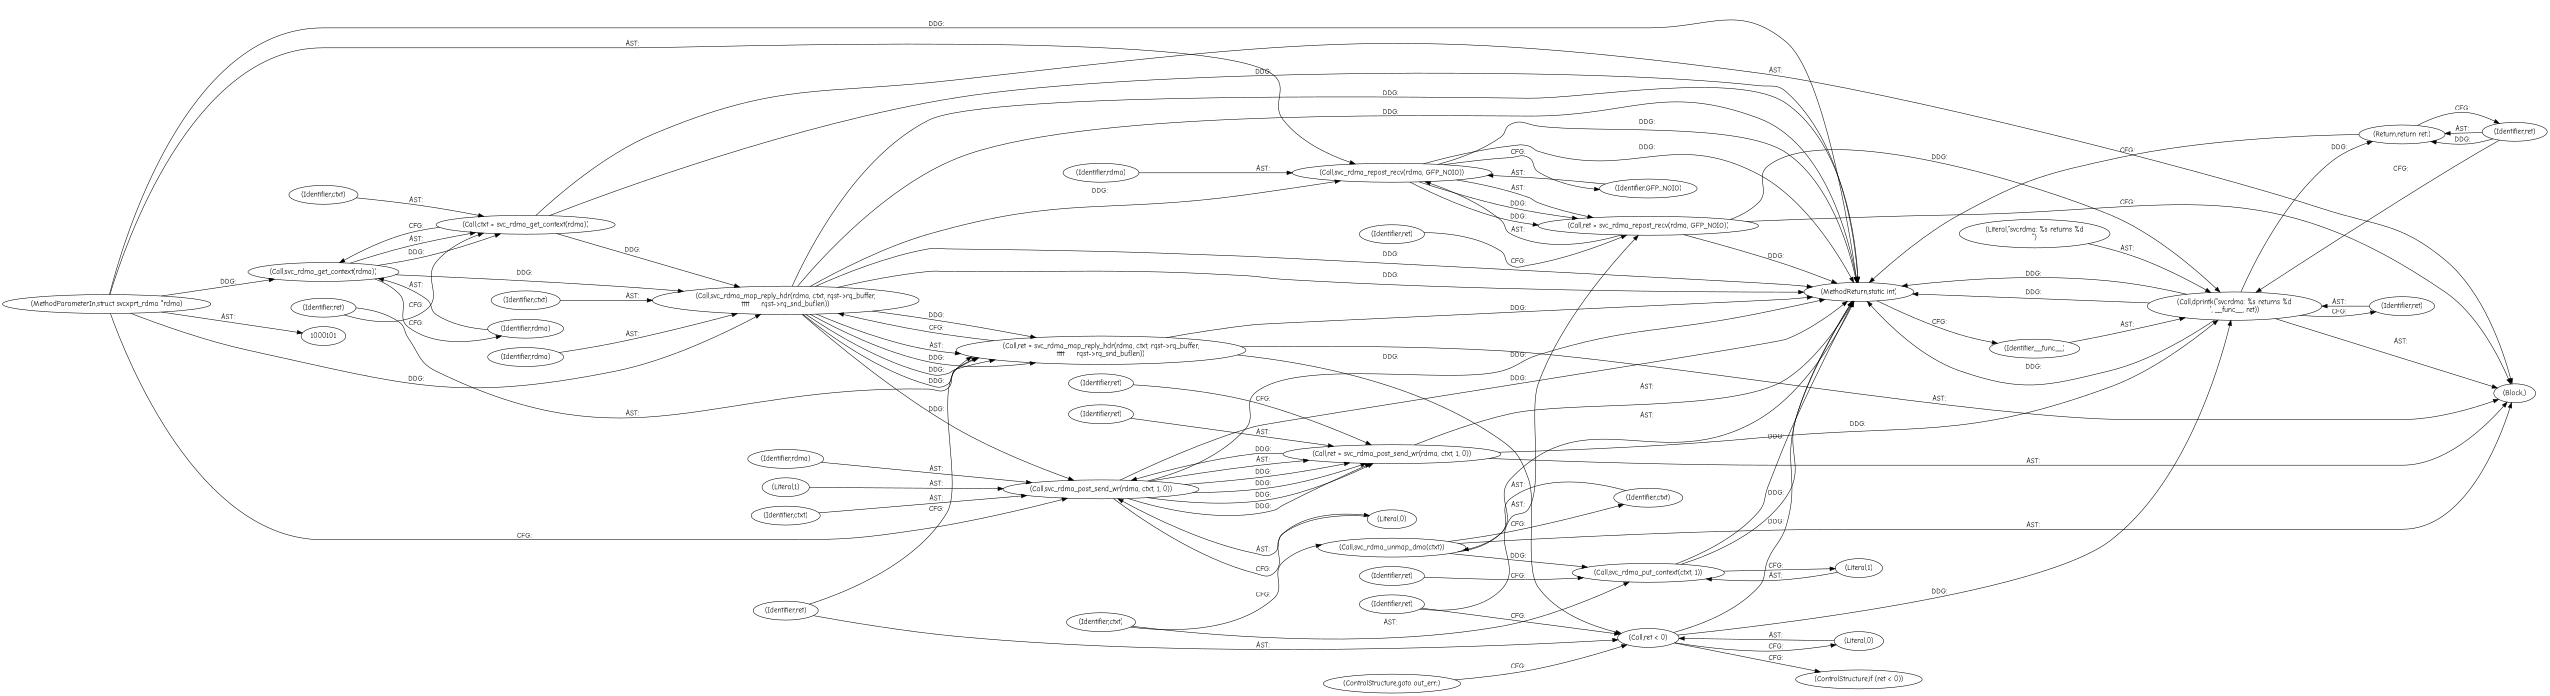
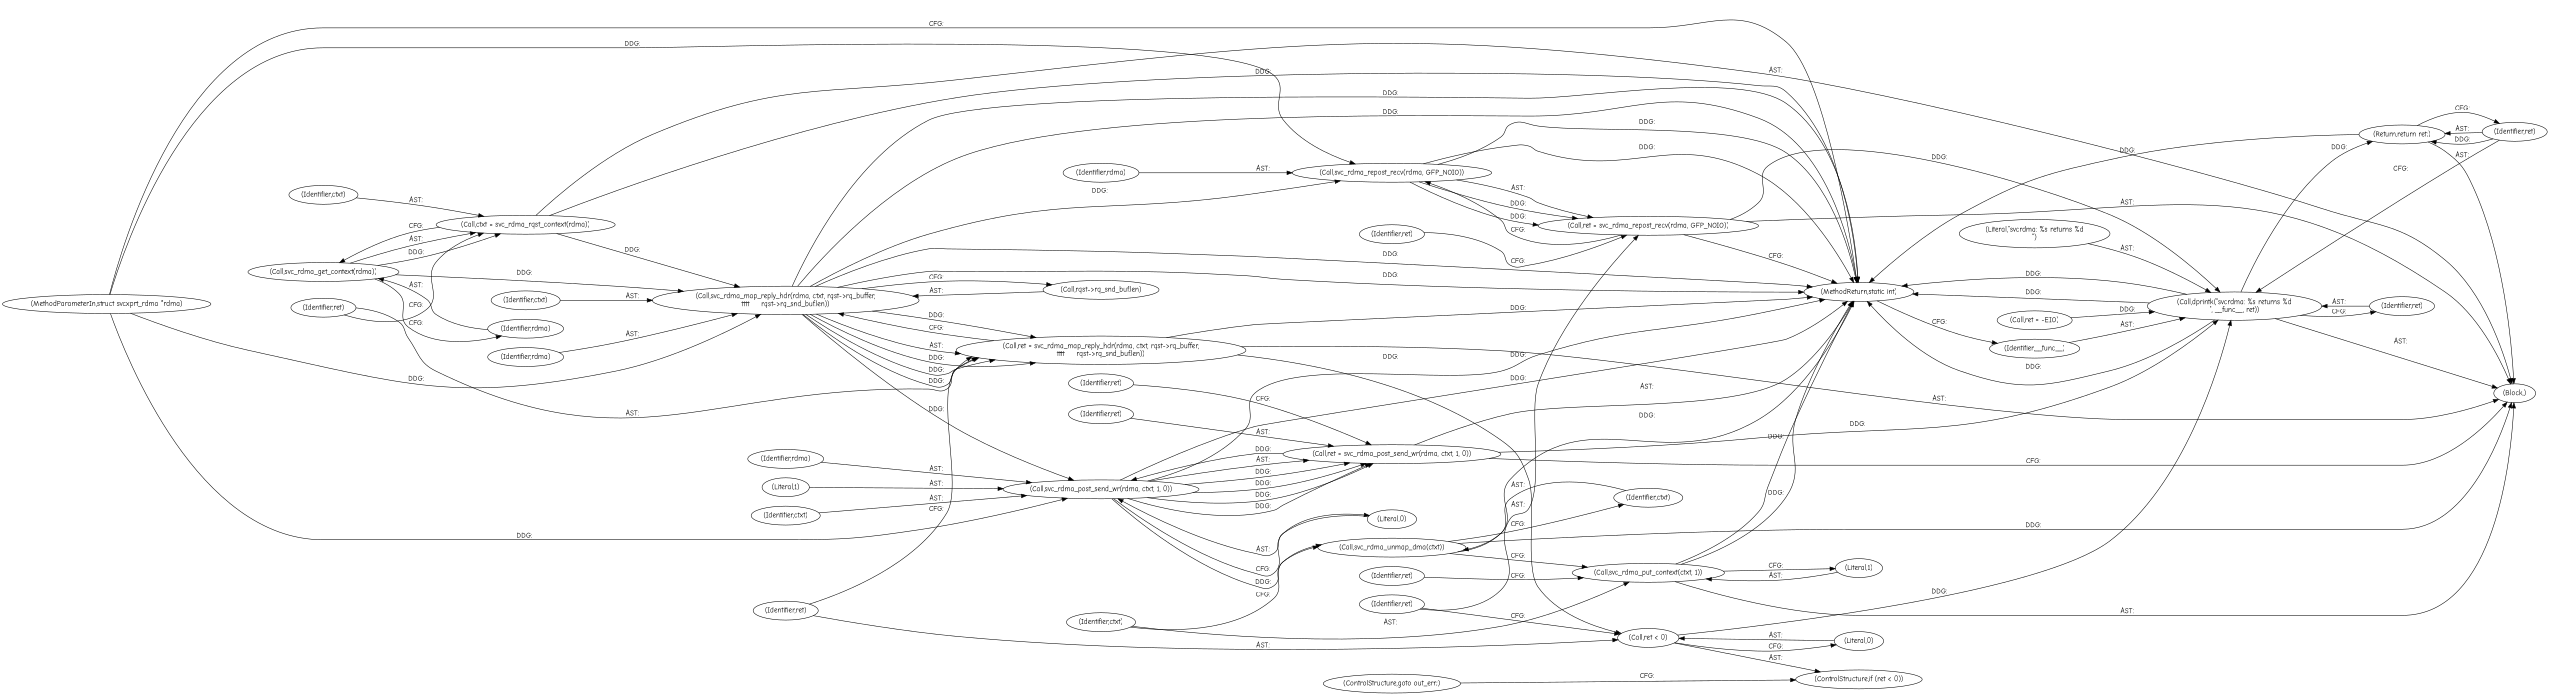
(938, 24) -> (938, 24)
(634, 44) -> (634, 44)
(2129, 150) -> (2129, 150)
(1648, 189) -> none
(2129, 202) -> (2129, 202)
(526, 225) -> (526, 225)
(1519, 230) -> (1519, 230)
none -> (2494, 249)
(1777, 256) -> (1777, 256)
(215, 288) -> none
none -> (1101, 290)
none -> (2035, 320)
(323, 336) -> none
(1648, 416) -> (1648, 416)
(2035, 461) -> (2035, 461)
(1791, 502) -> none
(2035, 525) -> (2035, 525)
(526, 536) -> (526, 536)
(1519, 556) -> (1519, 556)
none -> (1214, 569)
none -> (2165, 615)
(1777, 658) -> (1777, 658)
(1539, 668) -> (1625, 682)
